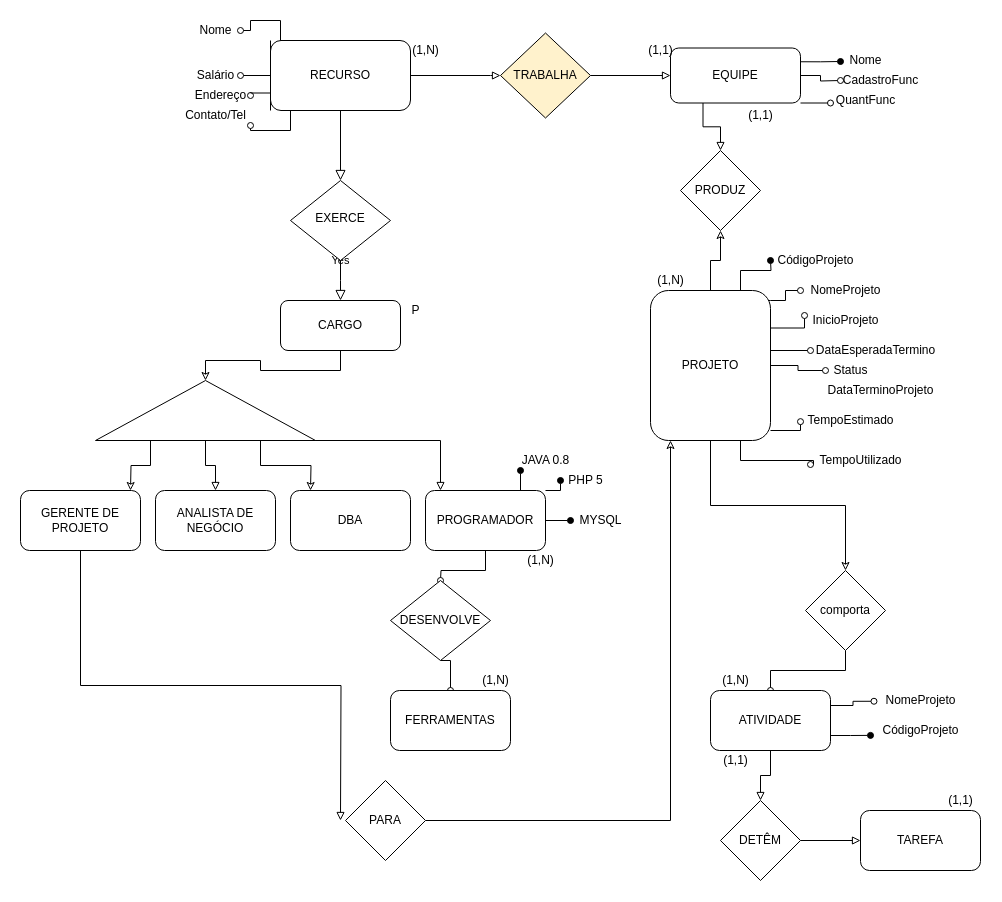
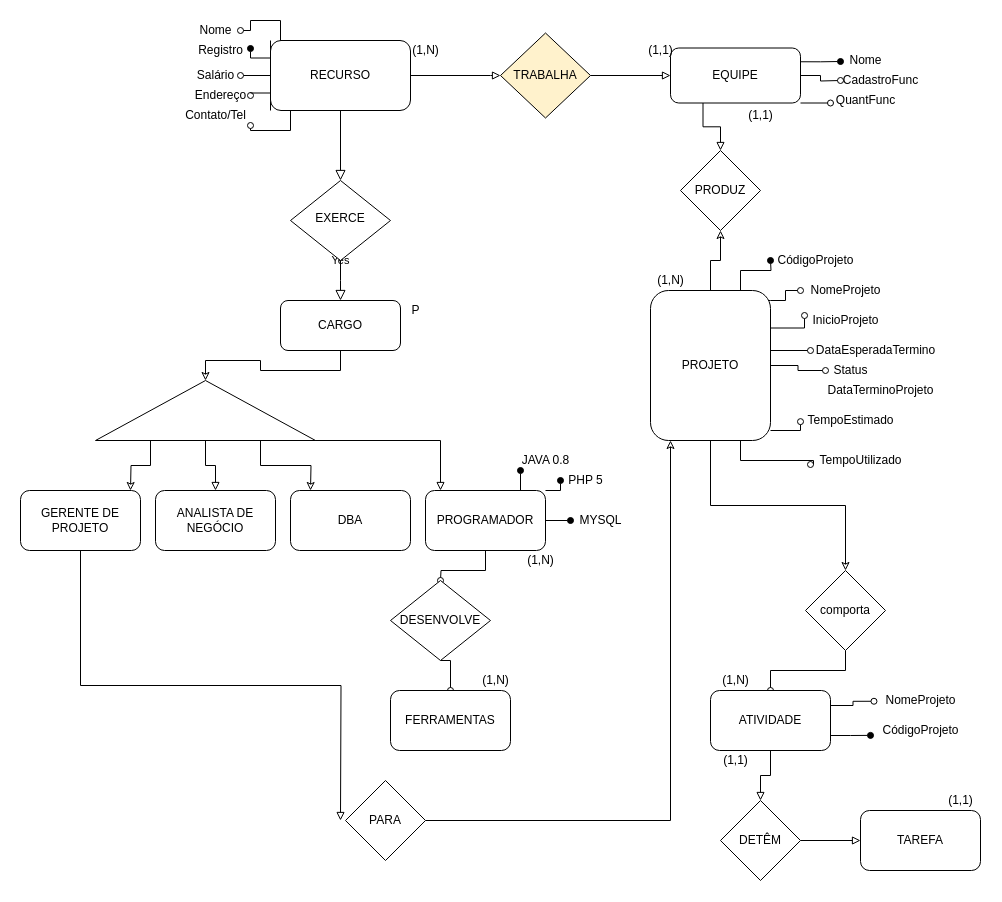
none -> (221, 51)
none -> (258, 58)
